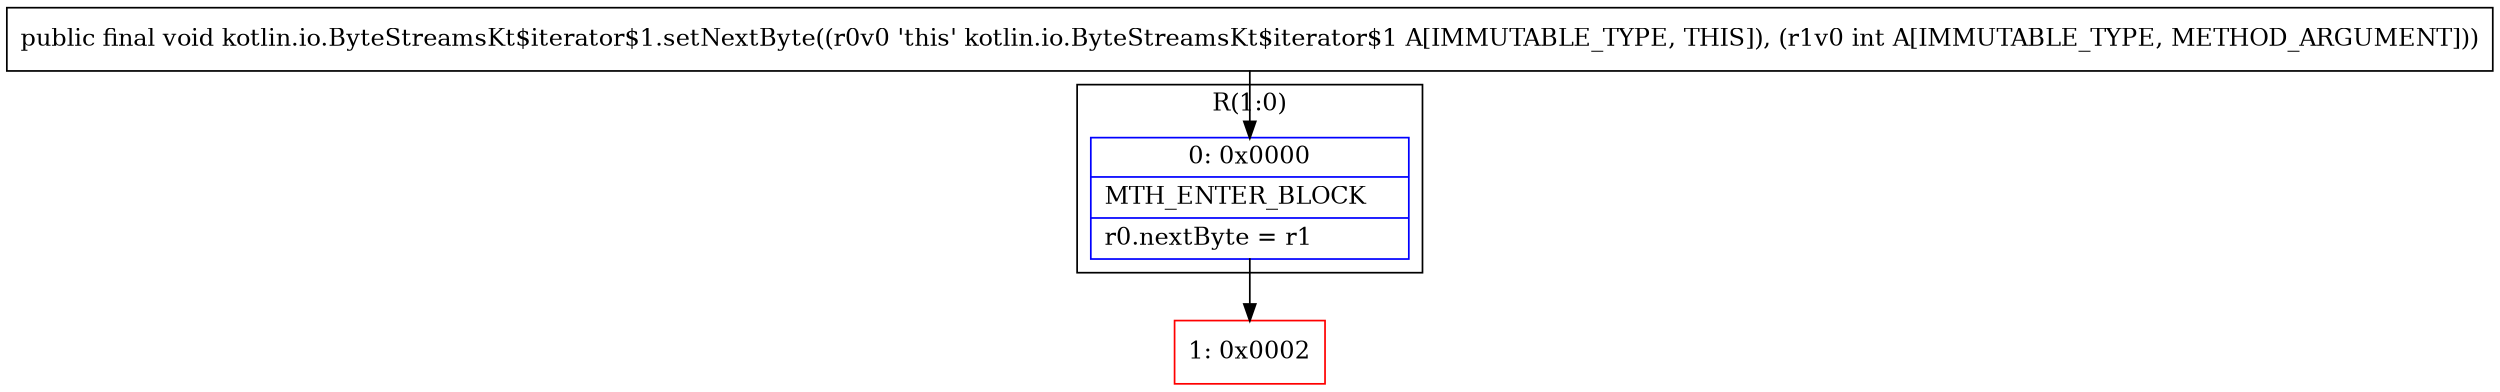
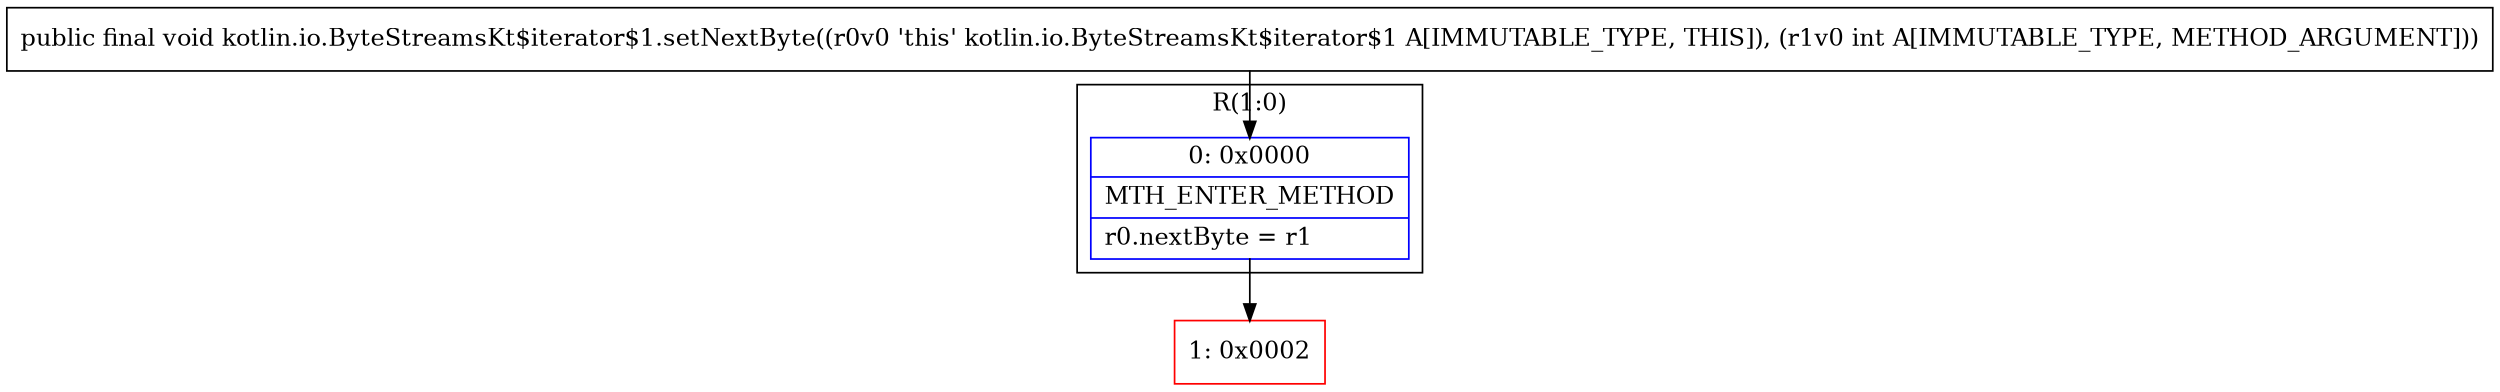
(1236, 197) -> (1250, 197)
